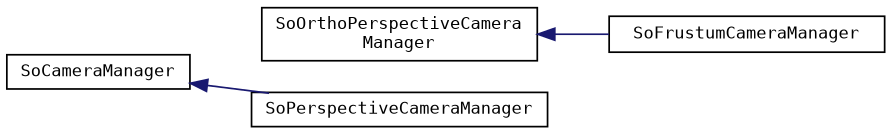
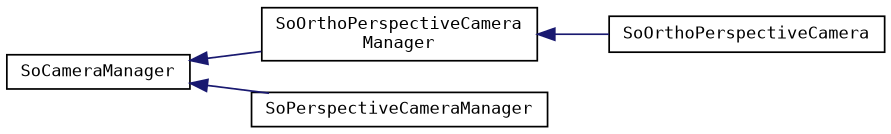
(747, 34) -> (747, 34)
none -> (234, 55)
